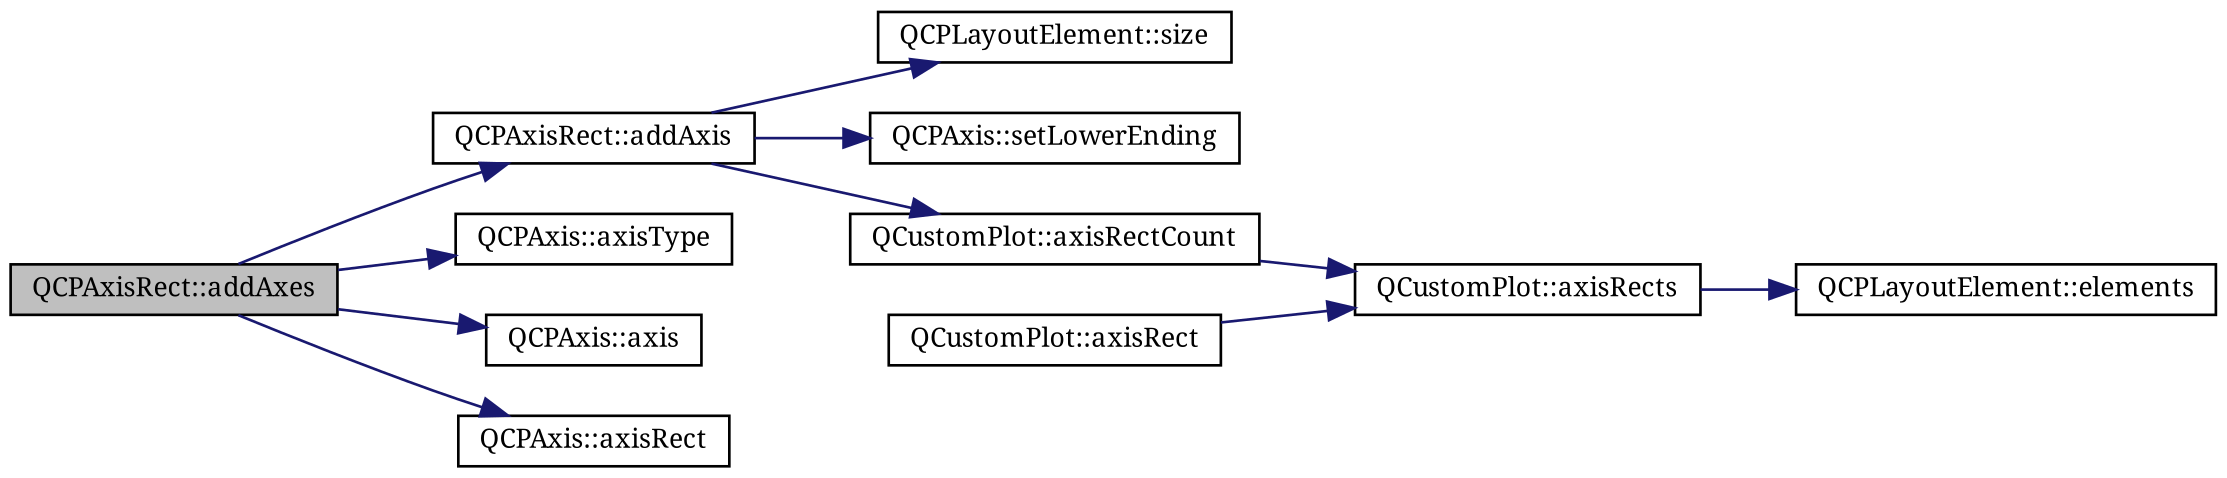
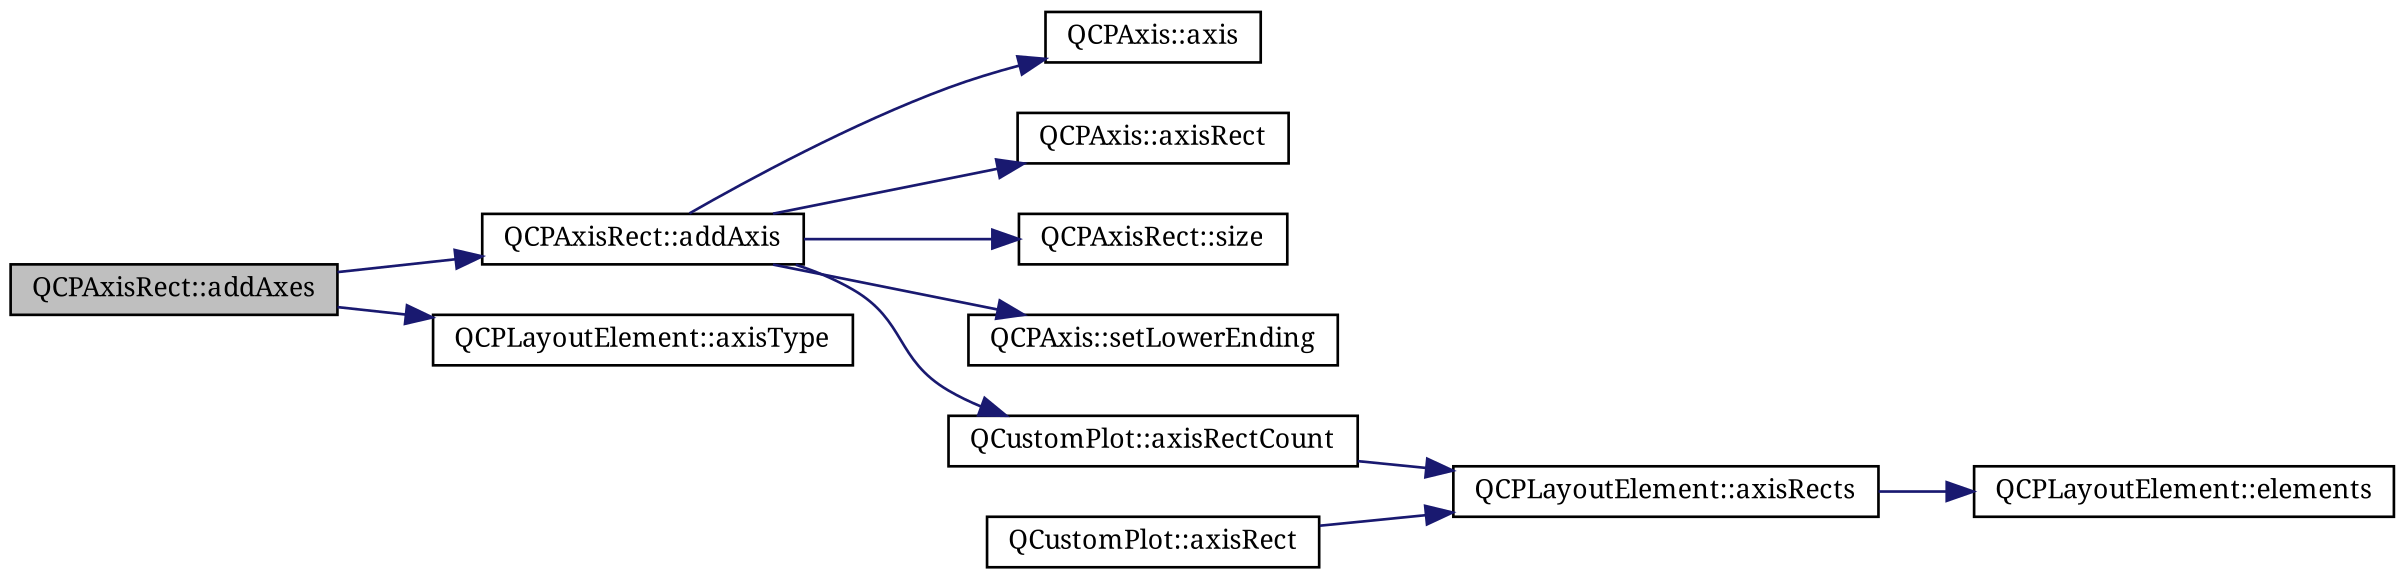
(1055, 37) -> (1153, 239)
(594, 239) -> (643, 340)
(1528, 290) -> (1666, 492)
(398, 317) -> (850, 130)
(360, 363) -> (885, 191)
